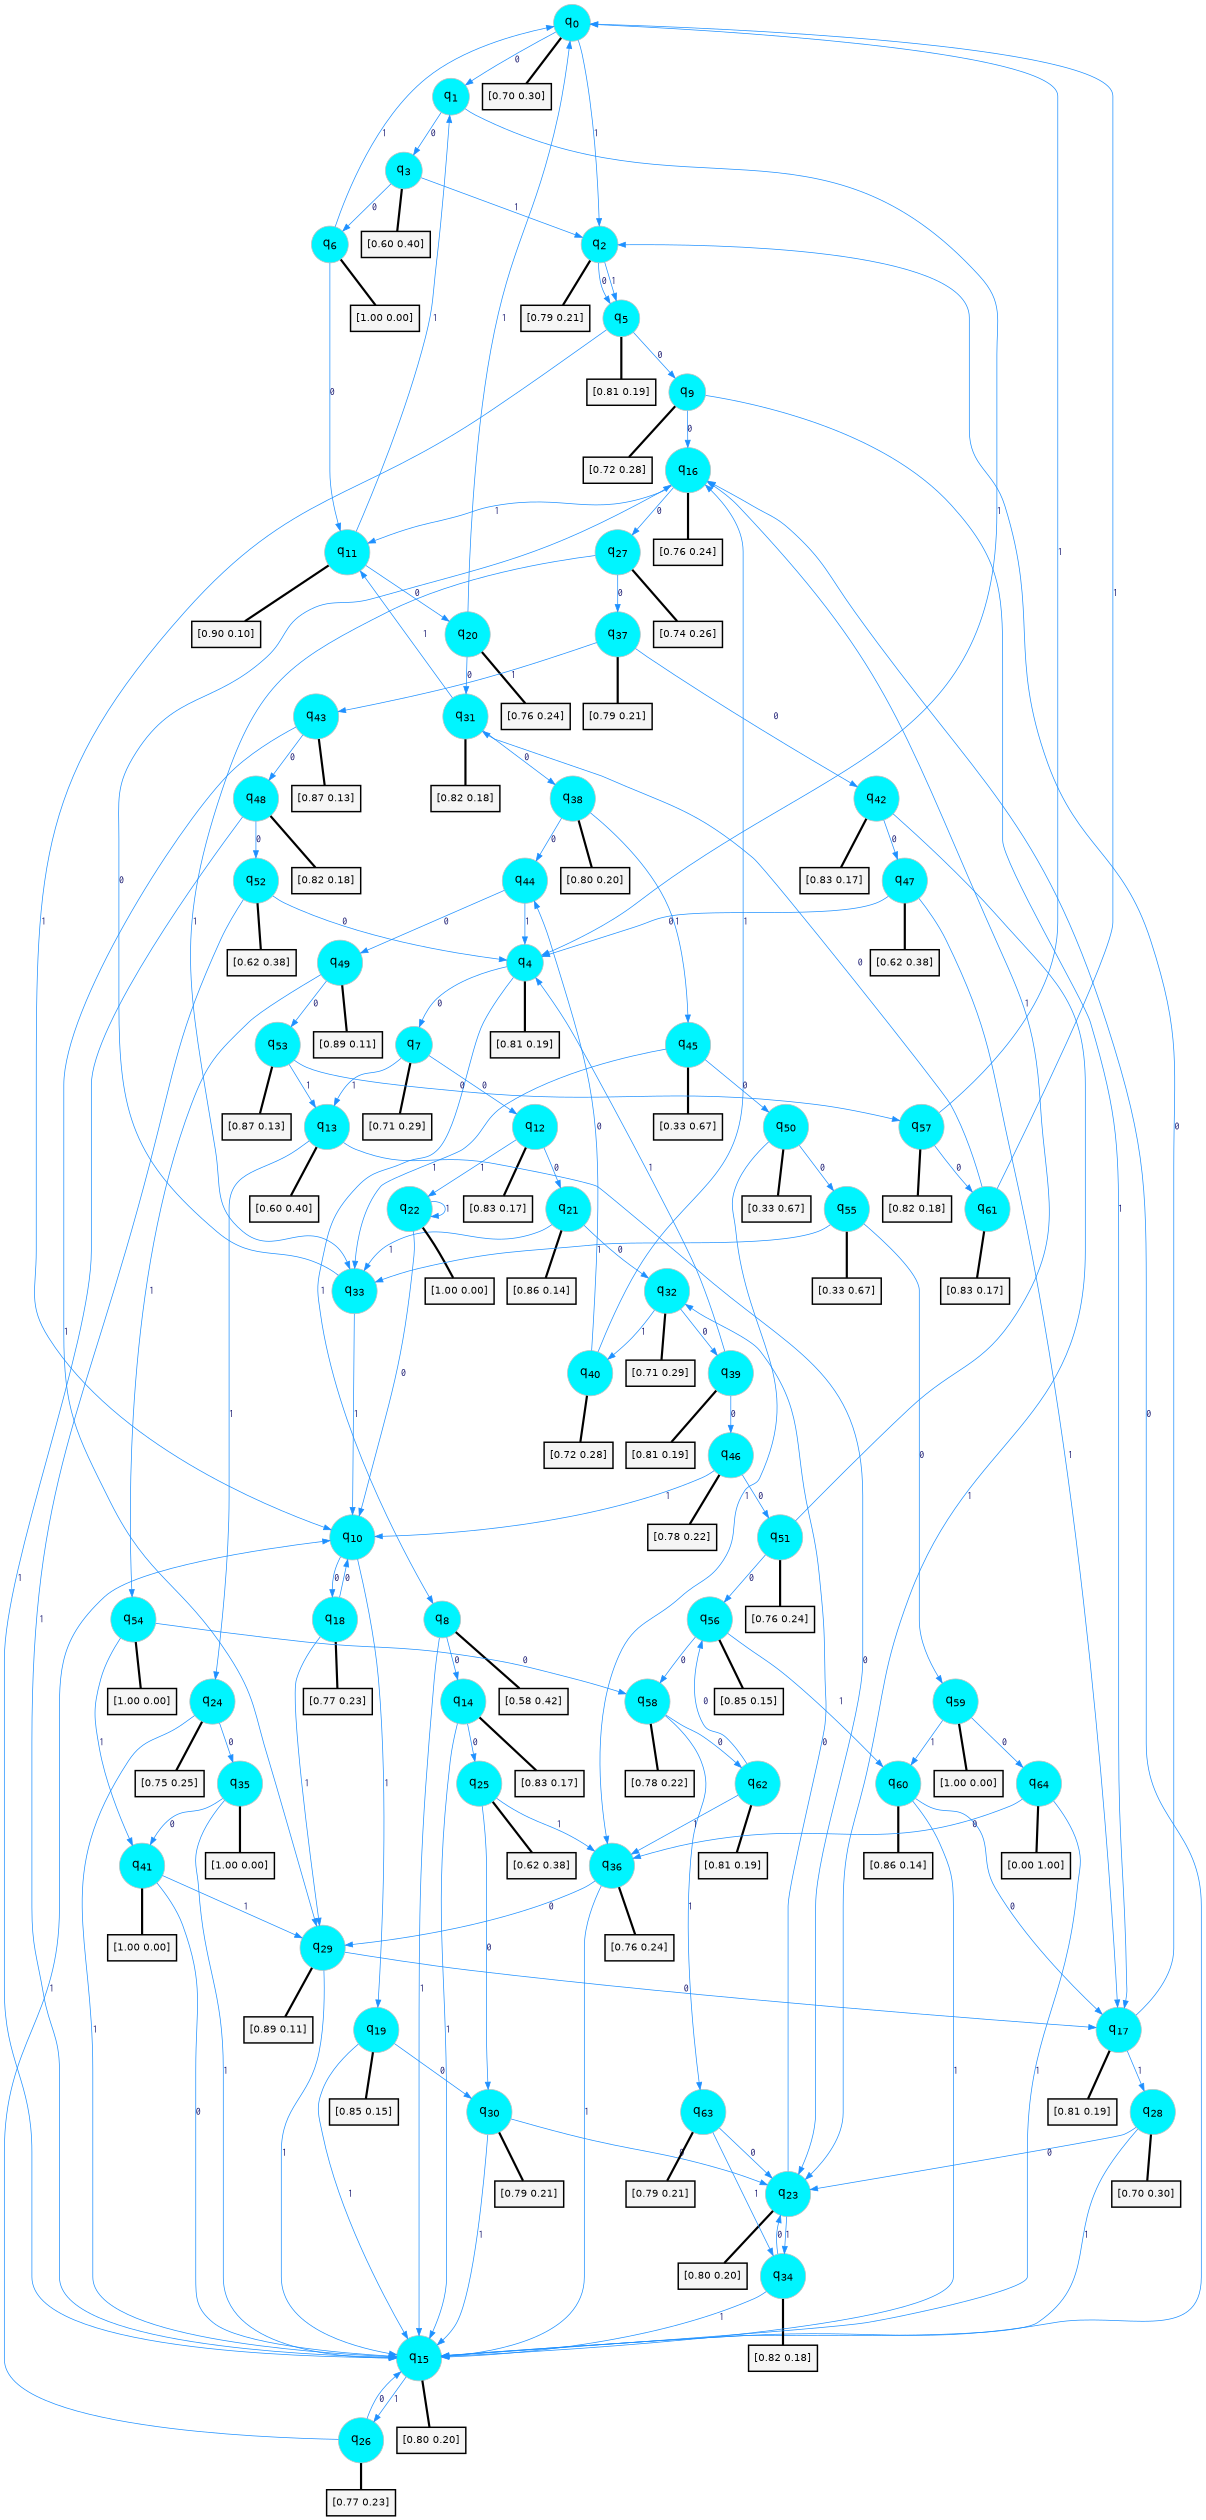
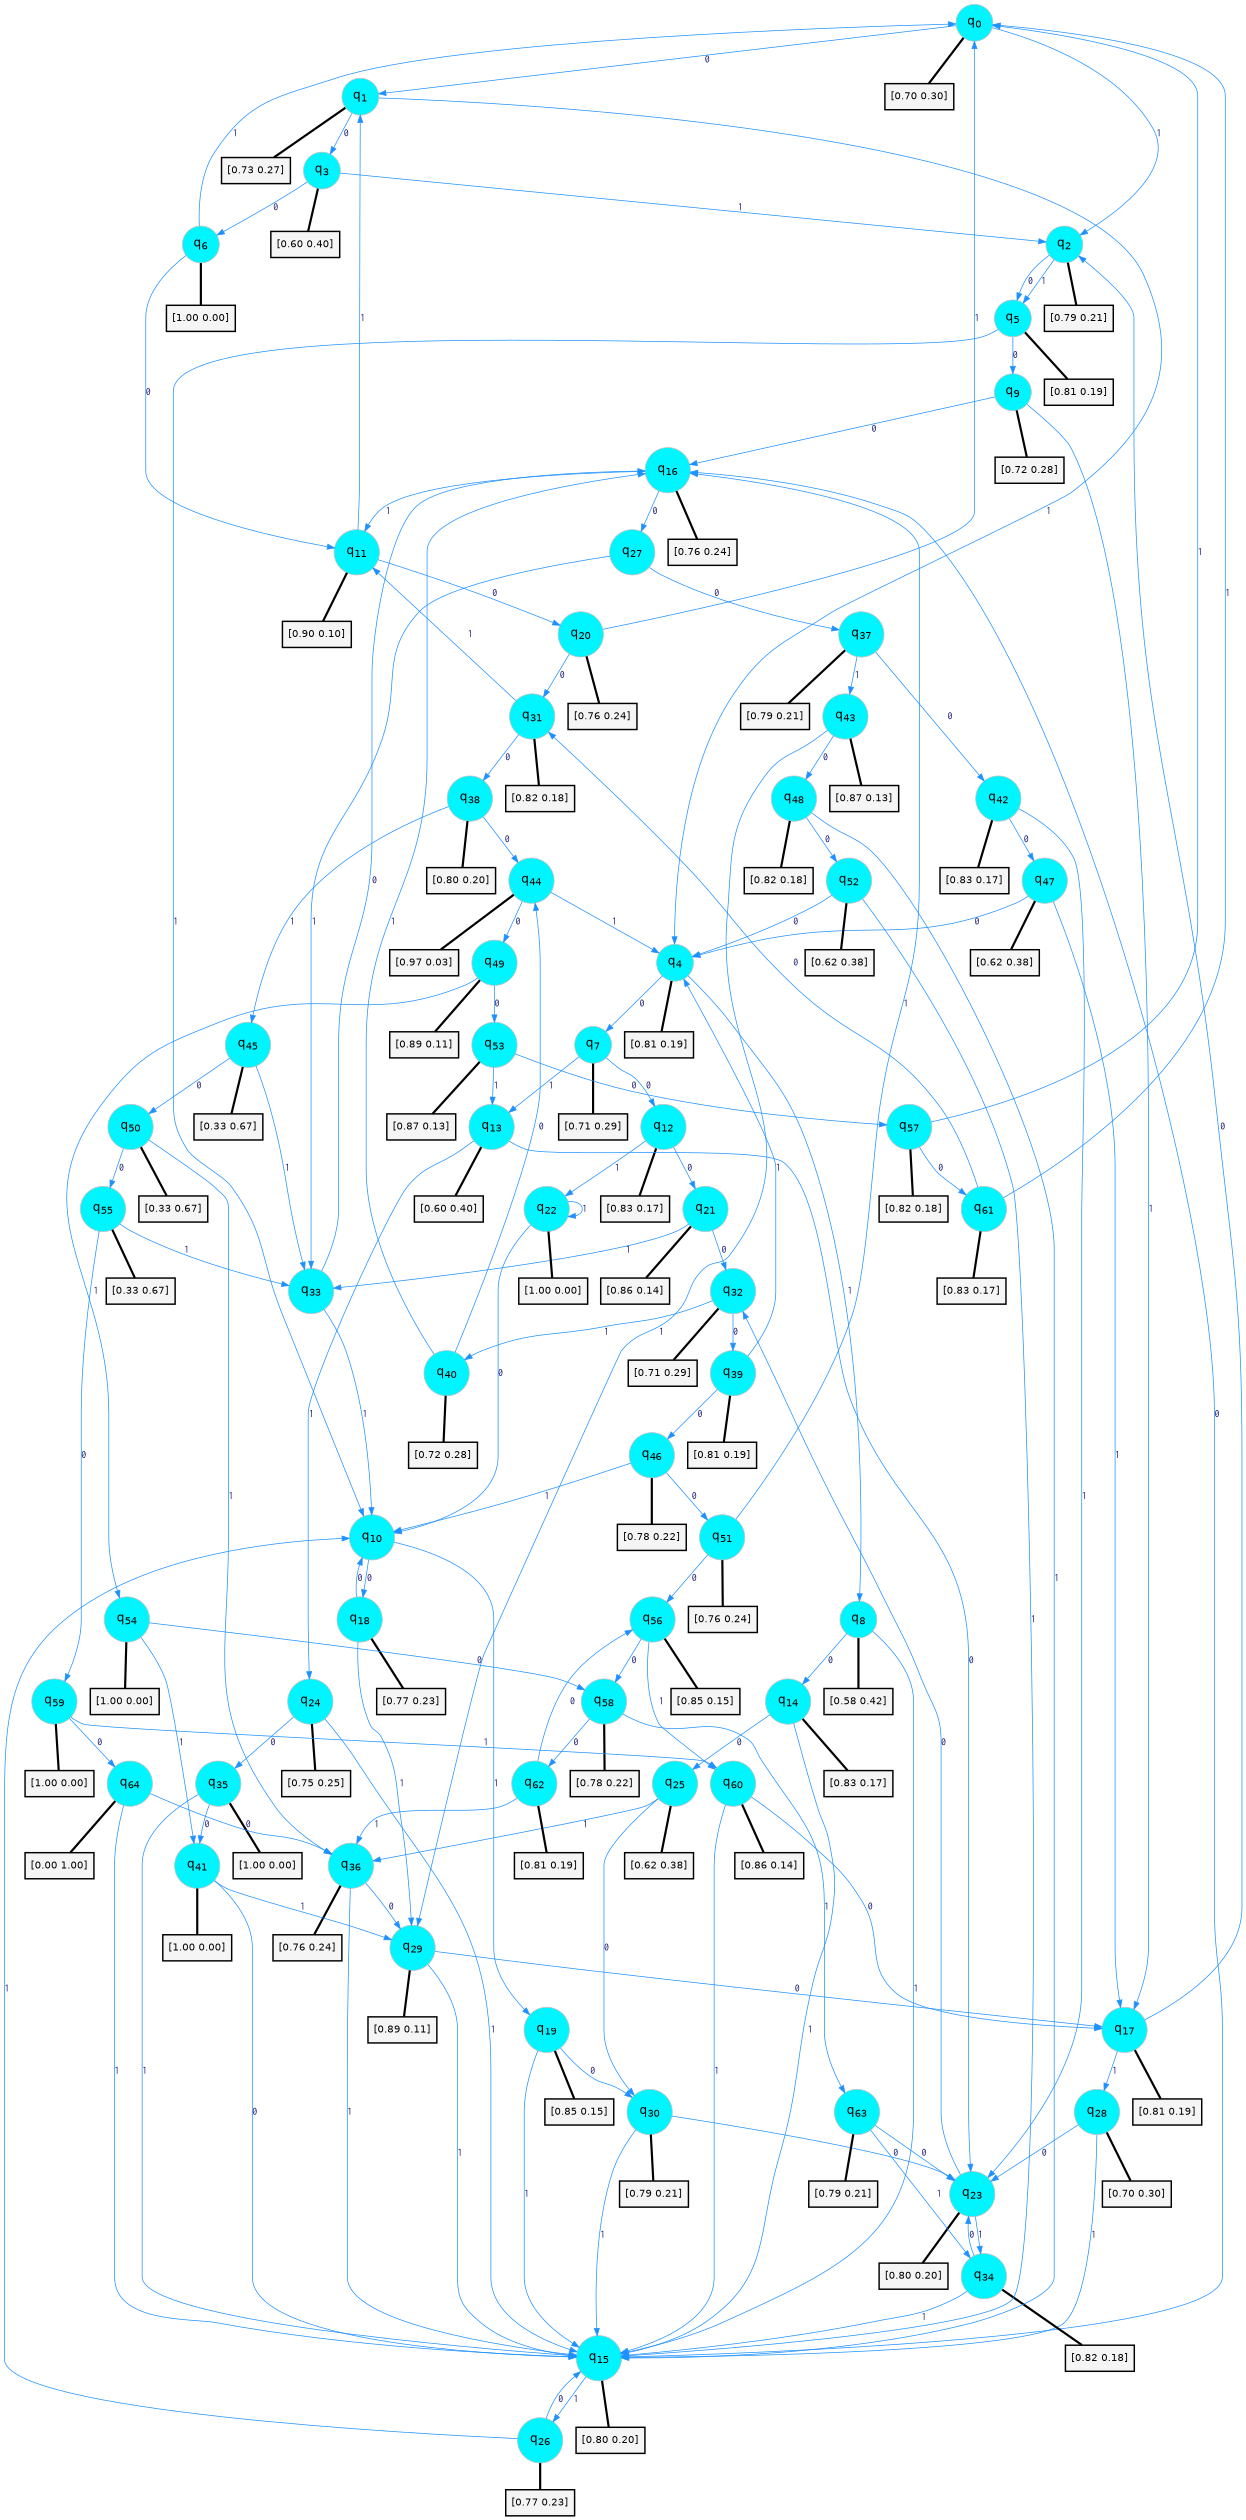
none -> (256, 171)
(688, 634) -> none
none -> (424, 963)
